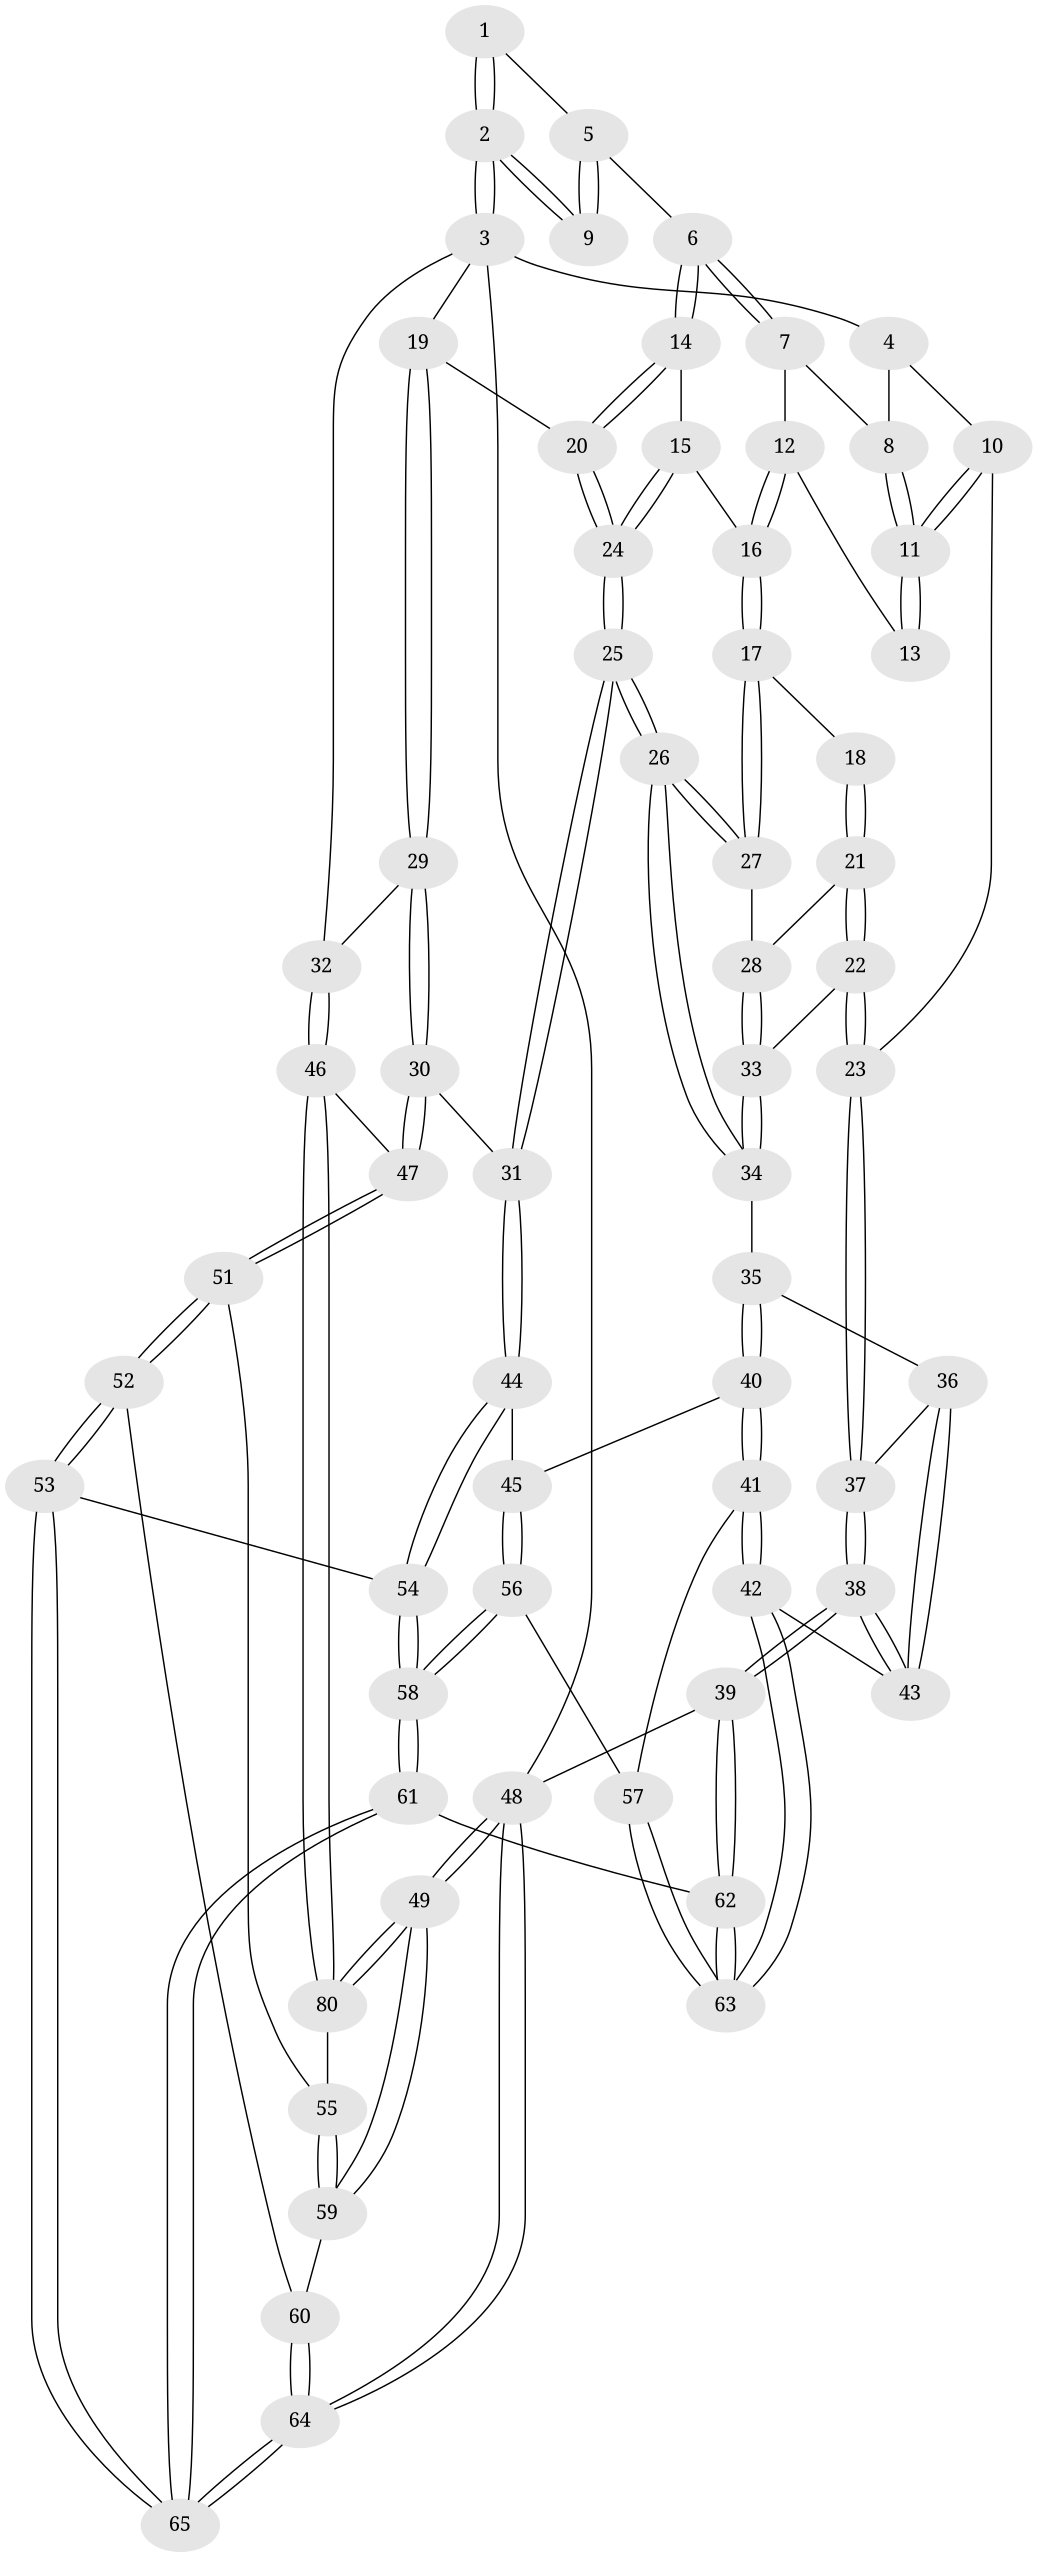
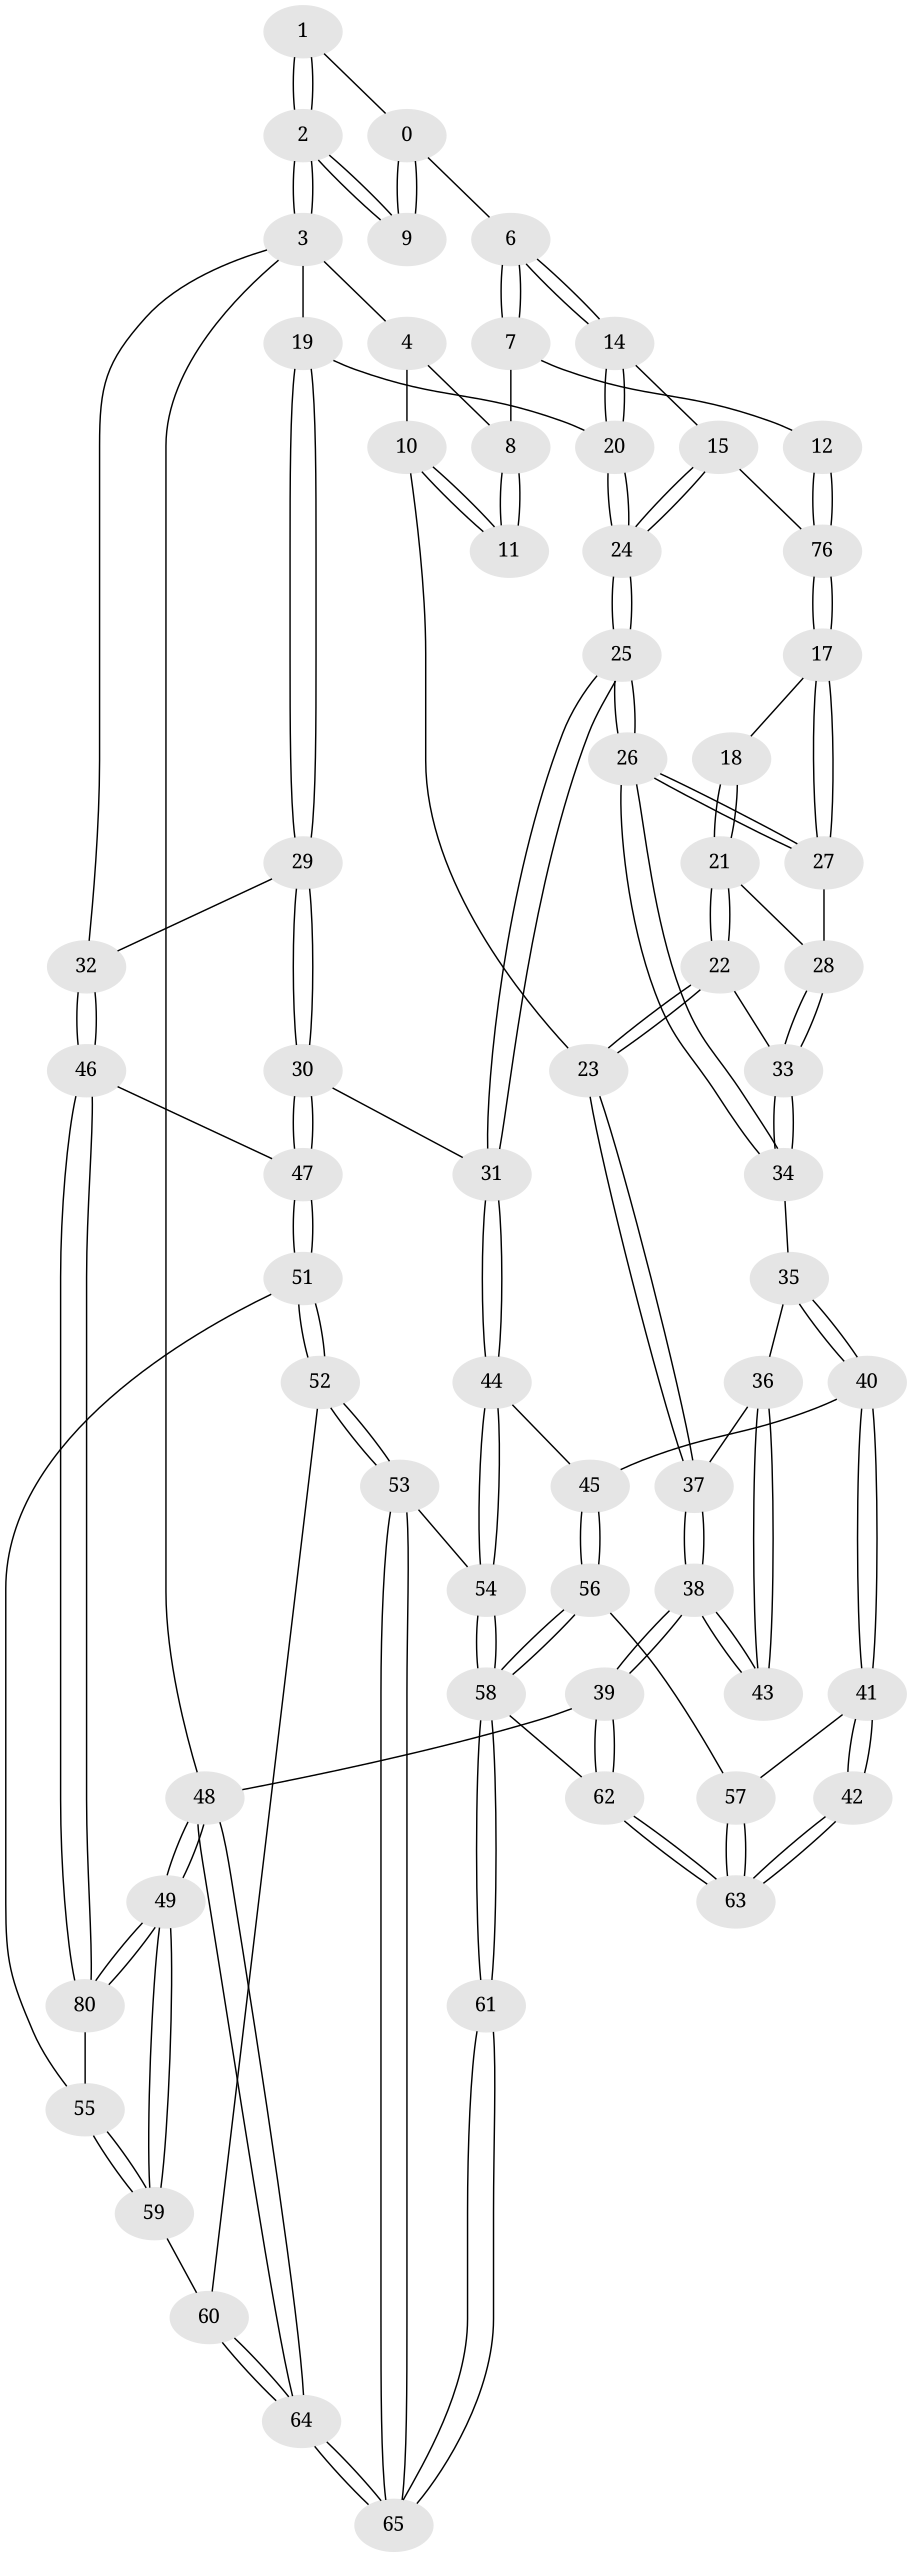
(589, 136) -> (407, 136)
(752, 551) -> (823, 551)
(911, 655) -> none
(831, 1642) -> none
(563, 1858) -> (546, 1746)
